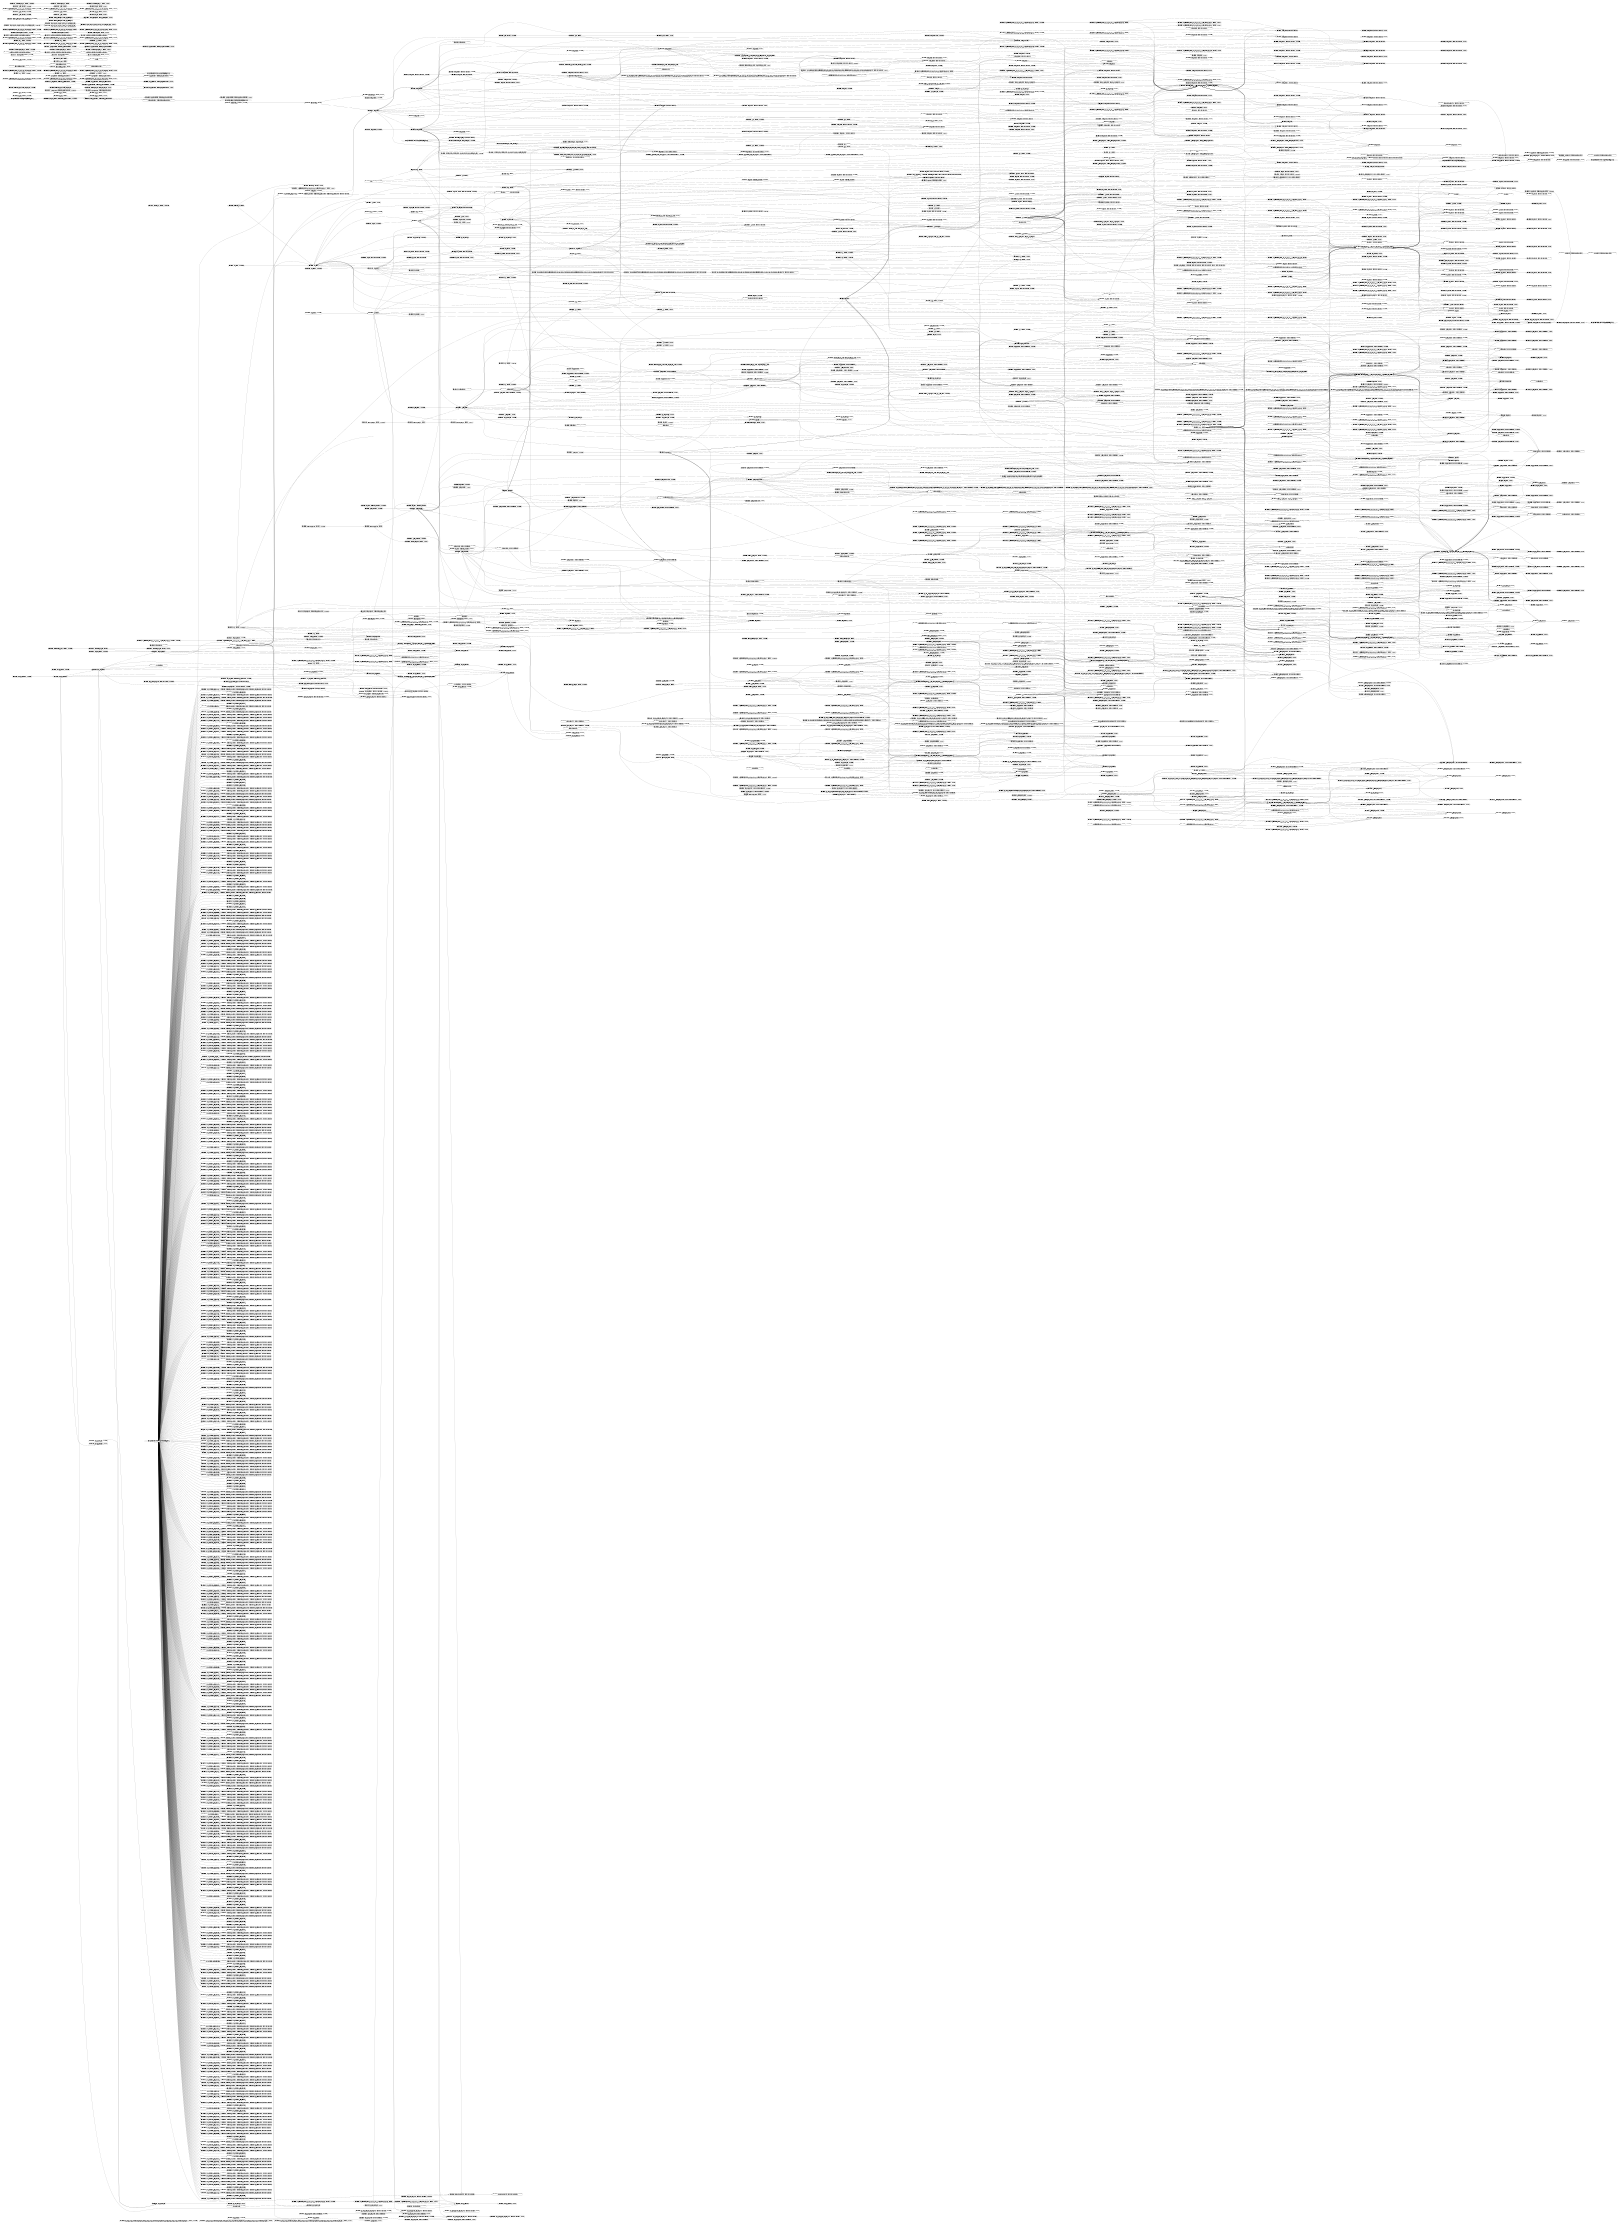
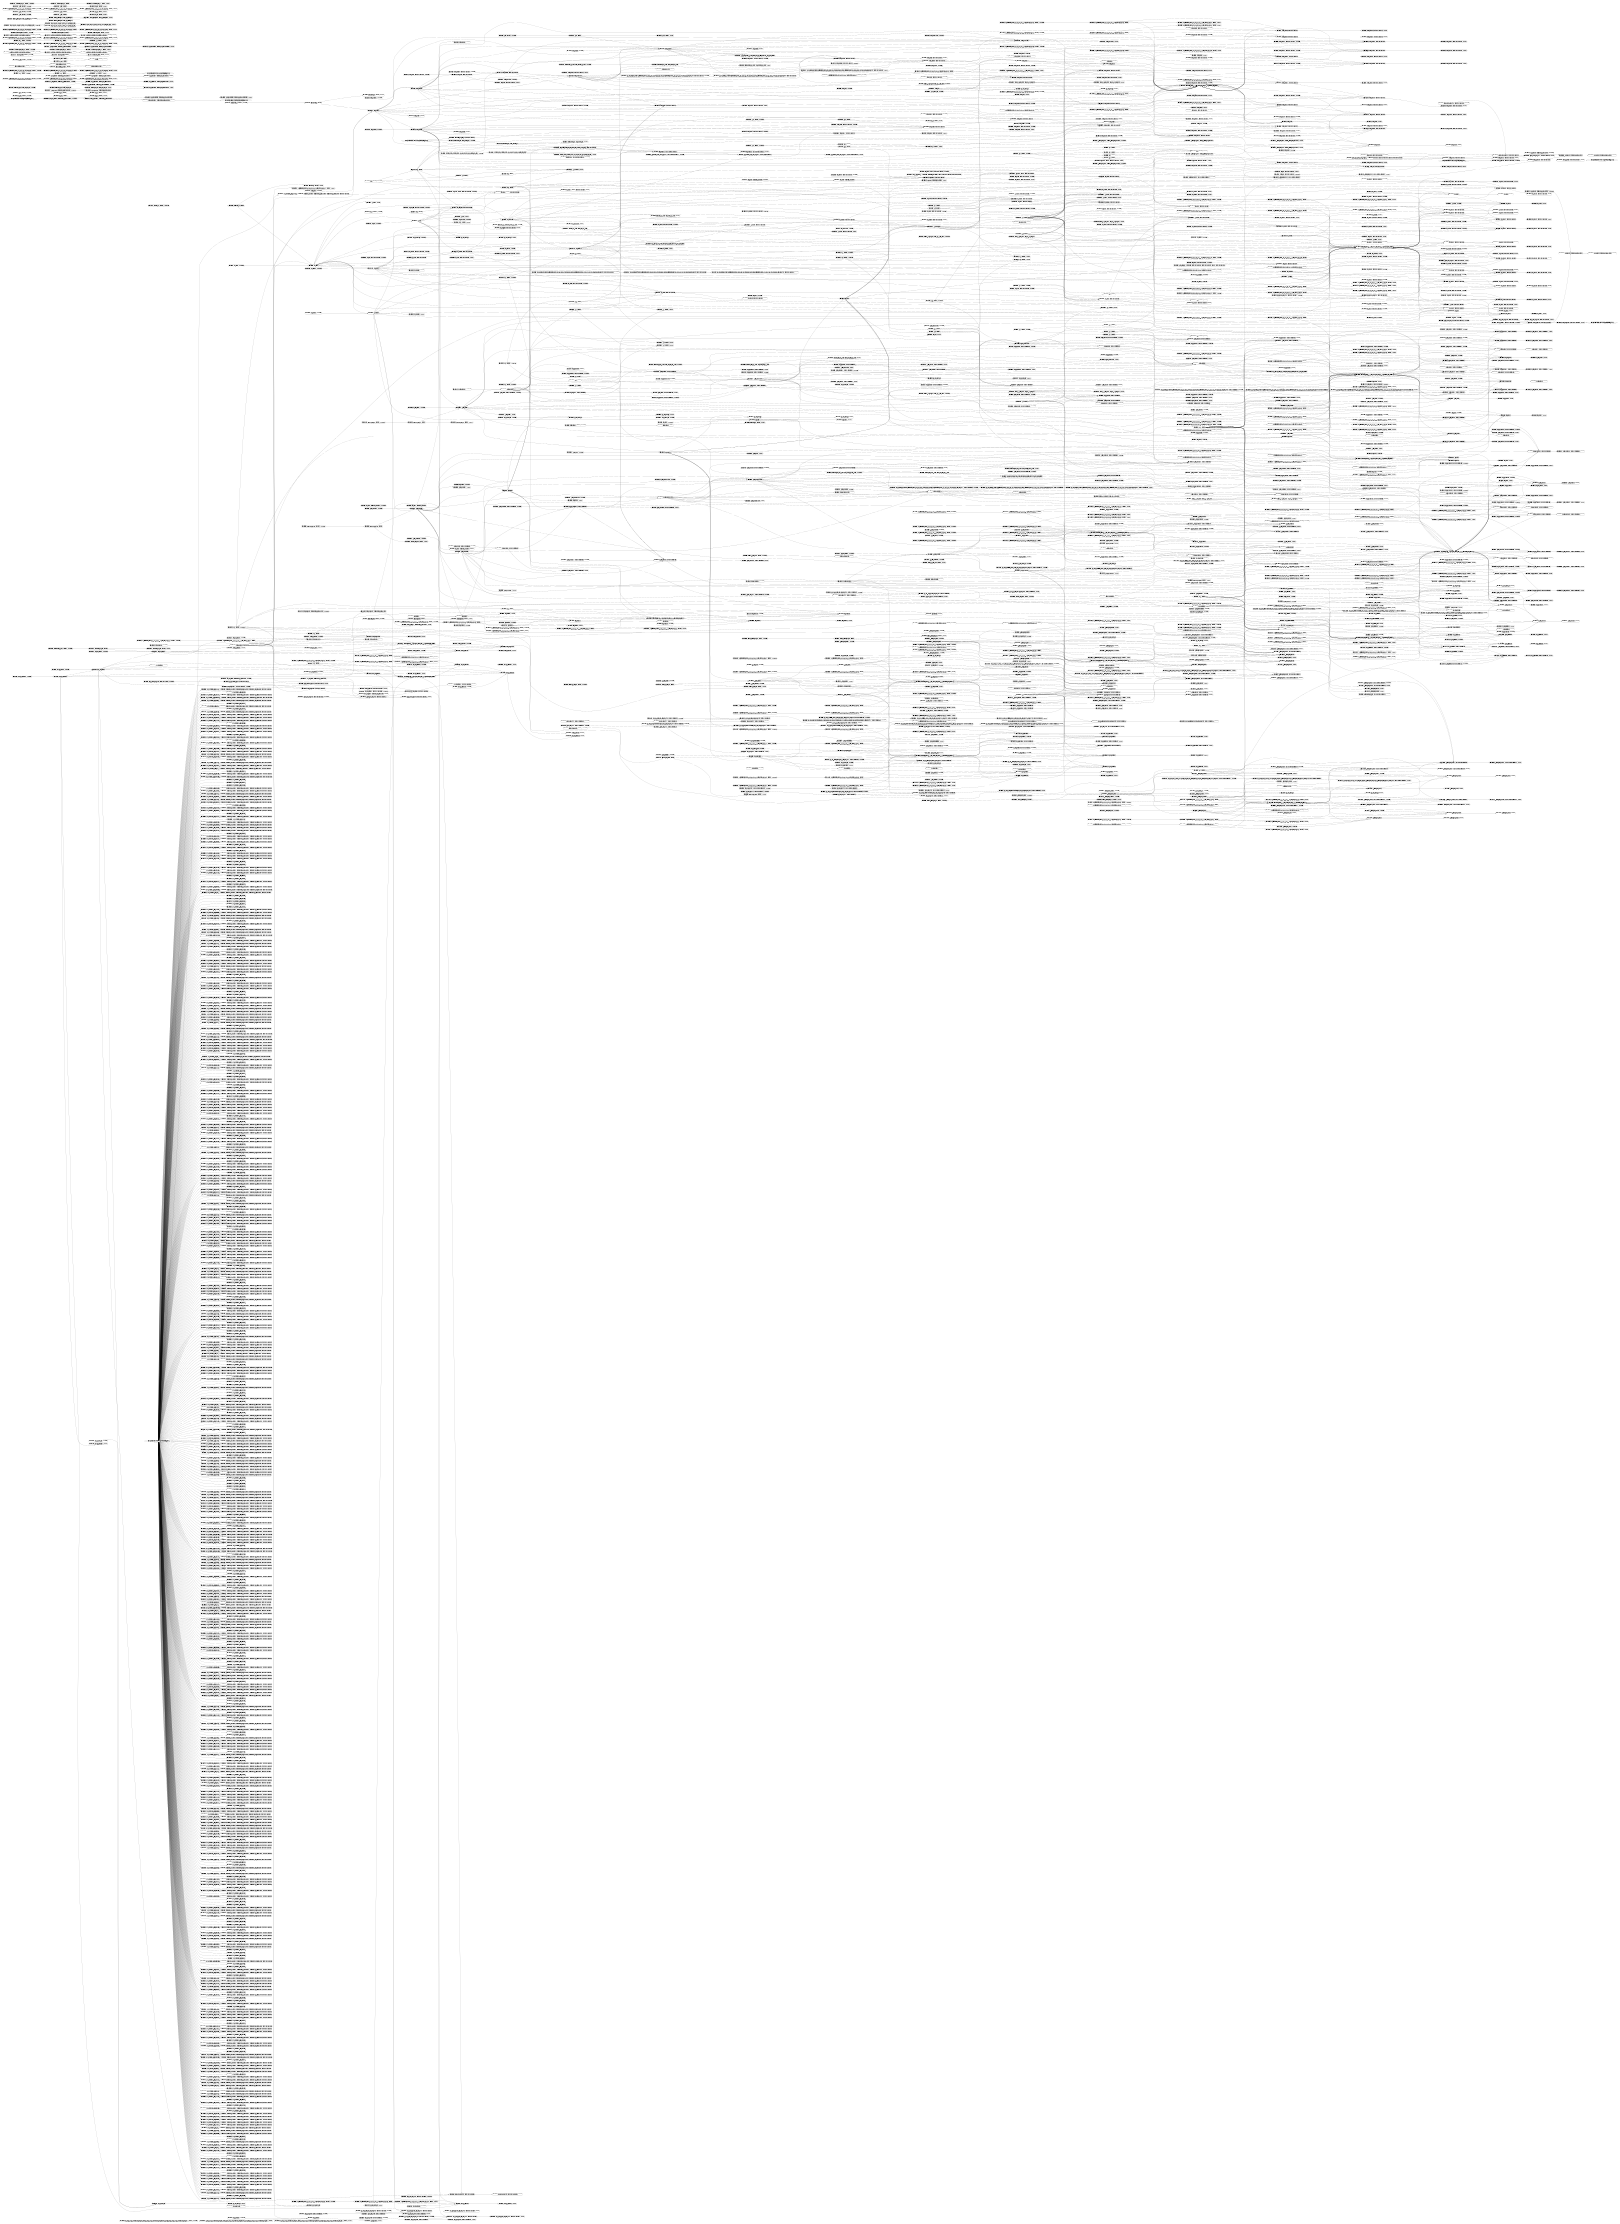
none -> (1109, 155)
none -> (236, 1990)
